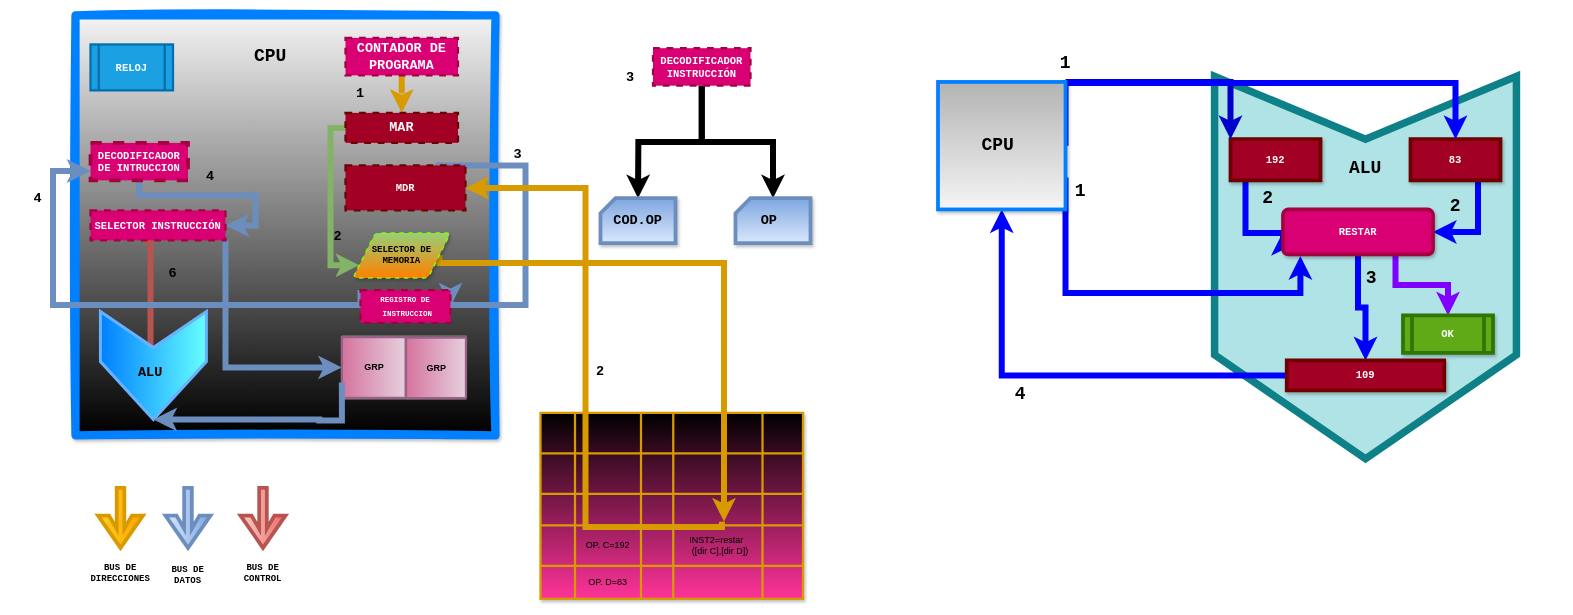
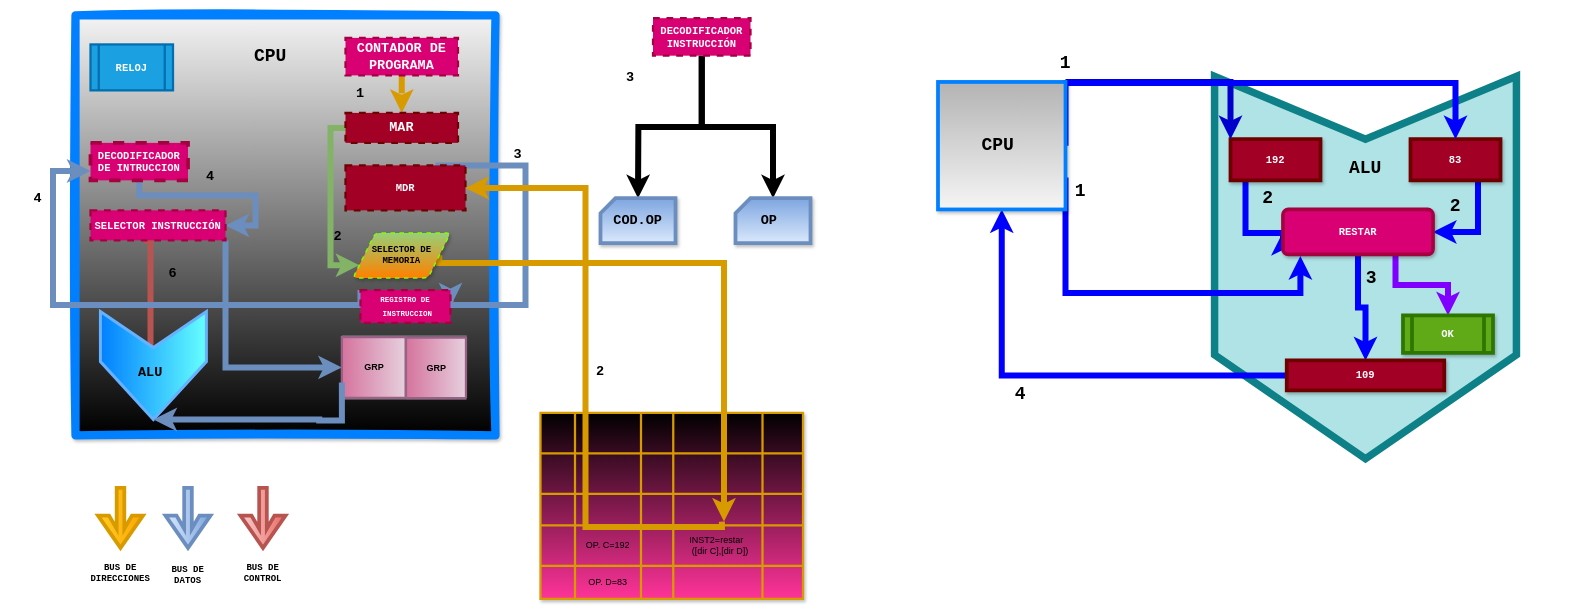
(702, 67) -> (702, 37)
